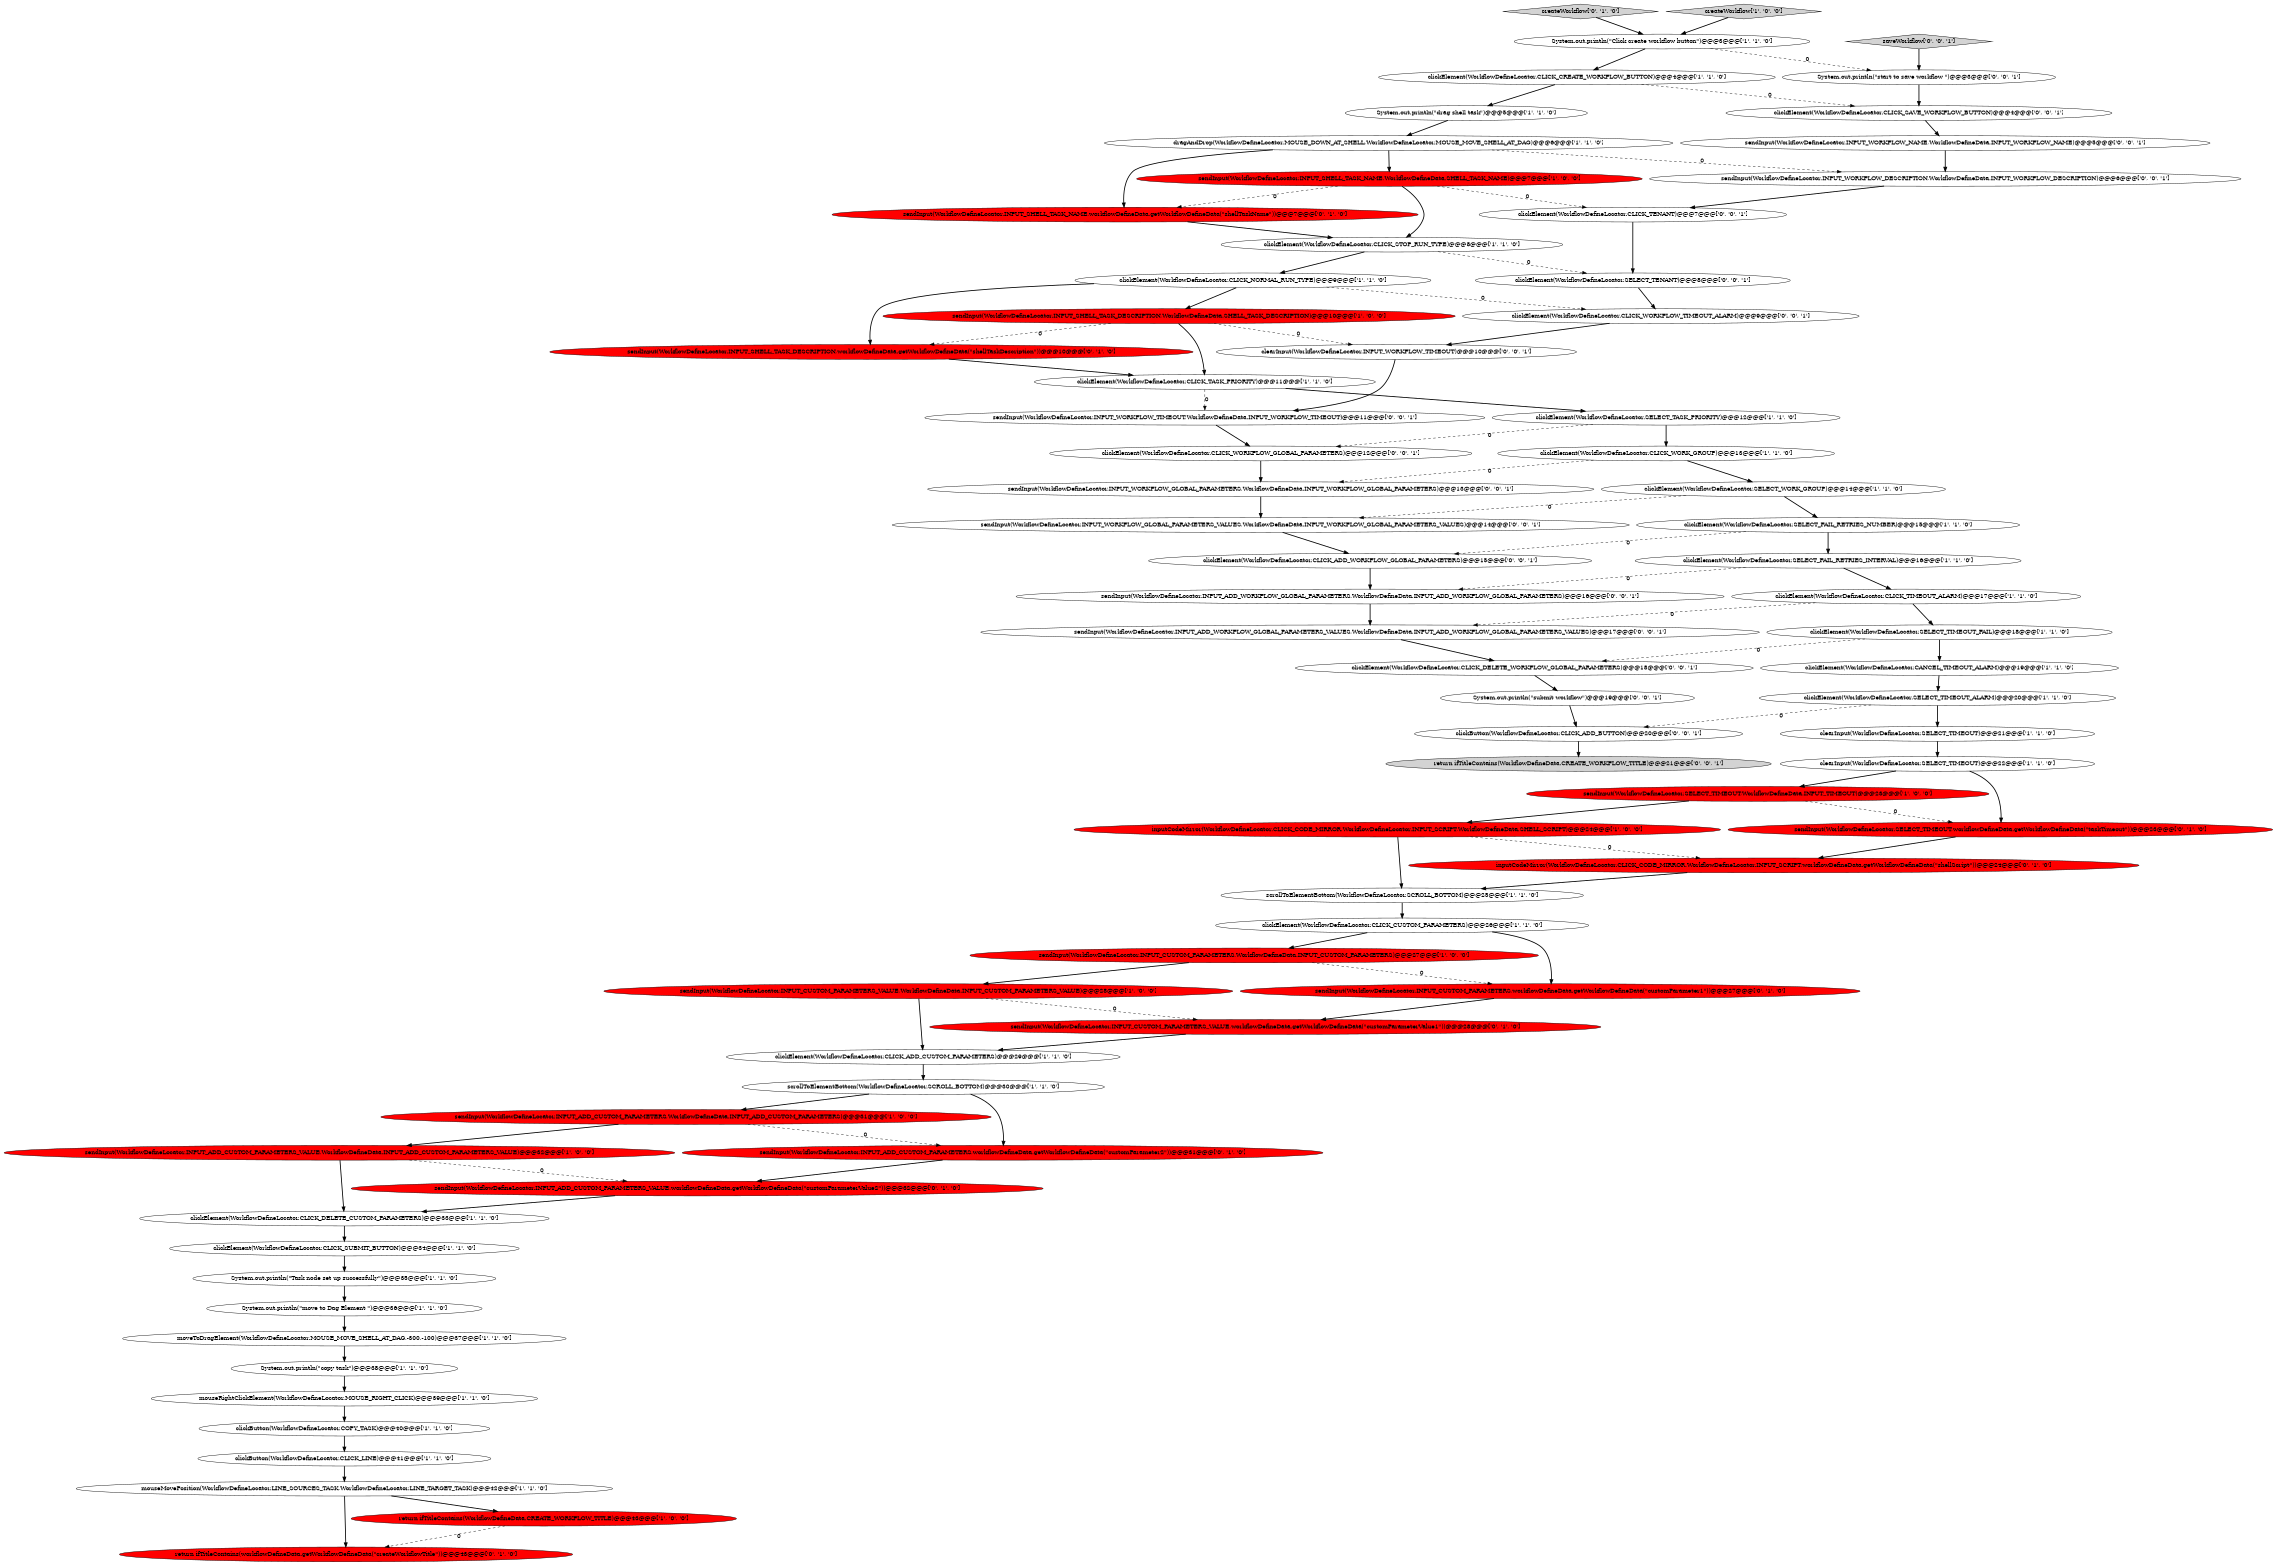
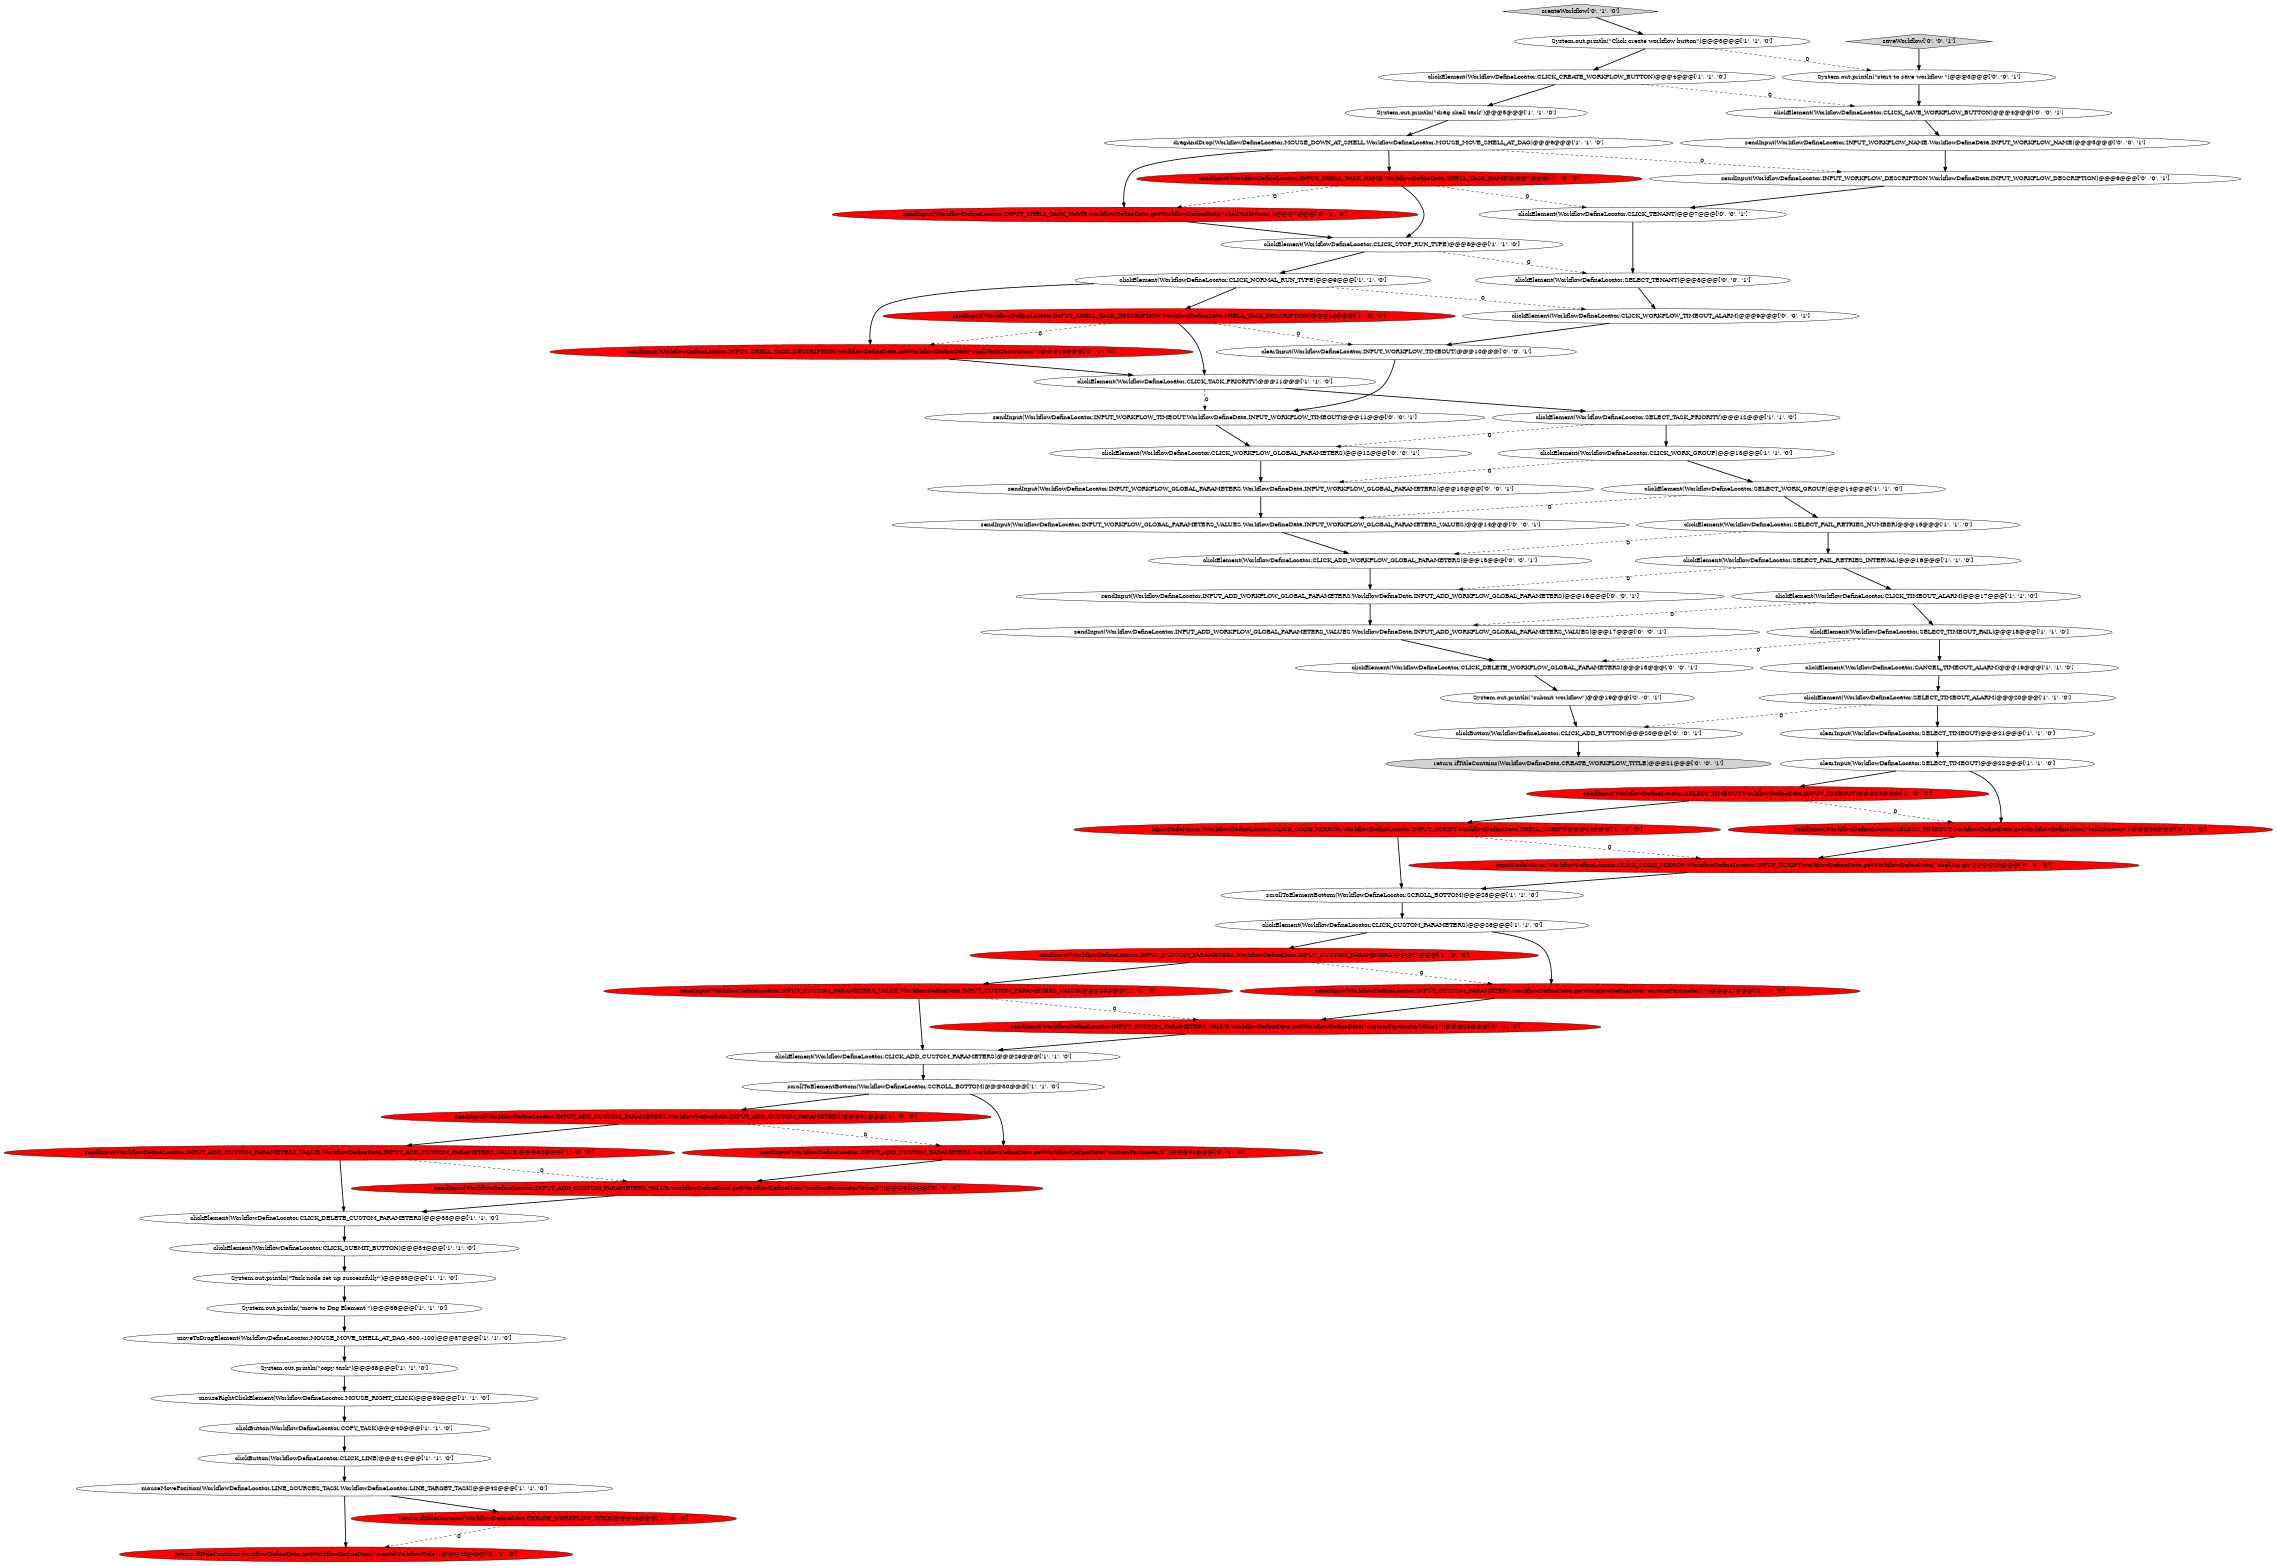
(1744, 12) -> none
